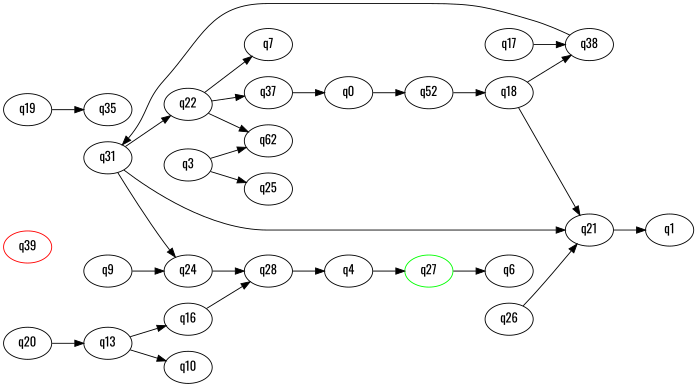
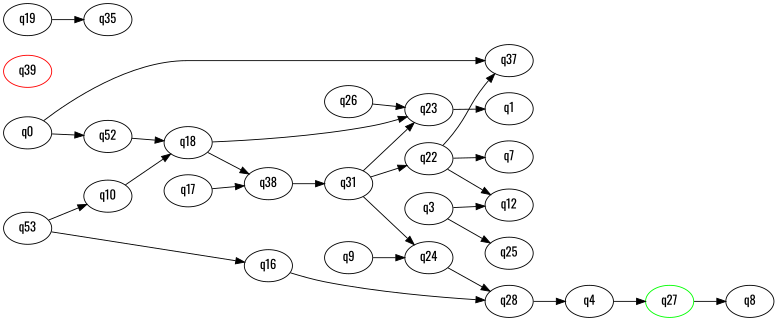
(304, 93) -> (253, 61)
(268, 141) -> (509, 205)
none -> (144, 172)
(589, 230) -> (429, 110)
(509, 271) -> (750, 301)
(28, 343) -> none
(108, 343) -> (28, 228)
